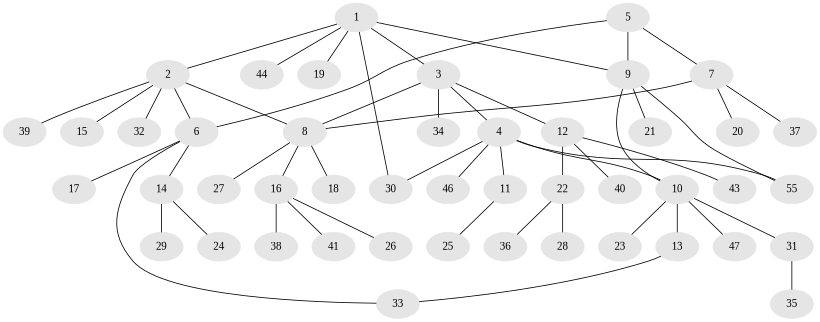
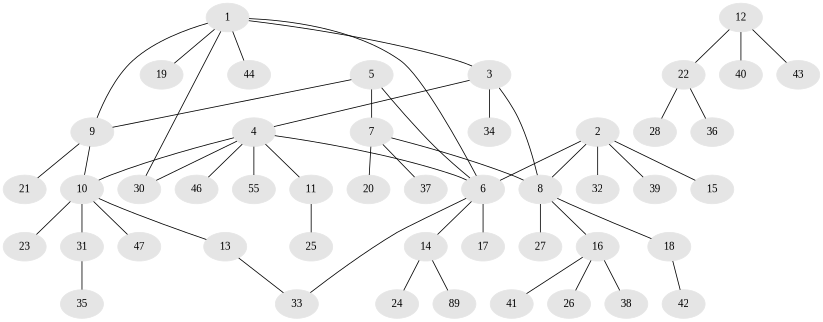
(262, 46) -> (392, 55)
(501, 103) -> none
(702, 141) -> none
none -> (377, 154)
(162, 247) -> (454, 304)
none -> (684, 304)
